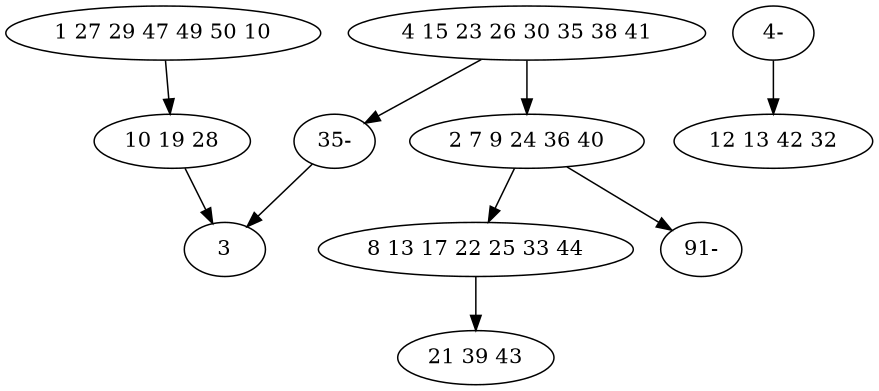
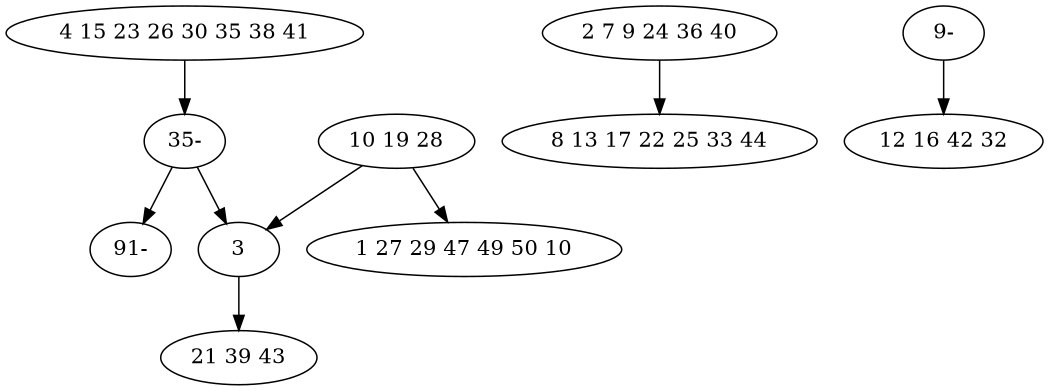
(773, 33) -> (944, 33)
(167, 80) -> (426, 189)
(527, 80) -> none
(773, 141) -> (944, 141)
(613, 195) -> (161, 189)
(476, 296) -> (239, 296)
